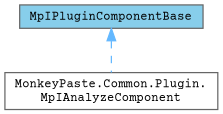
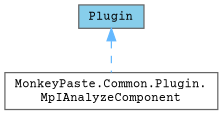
(111, 17) -> (111, 17)
